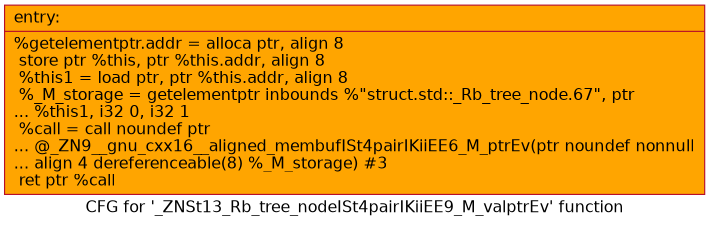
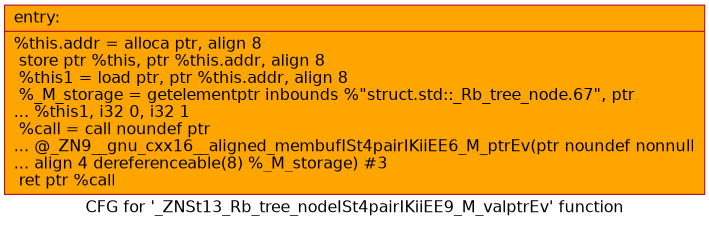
(179, 44) -> (138, 44)
